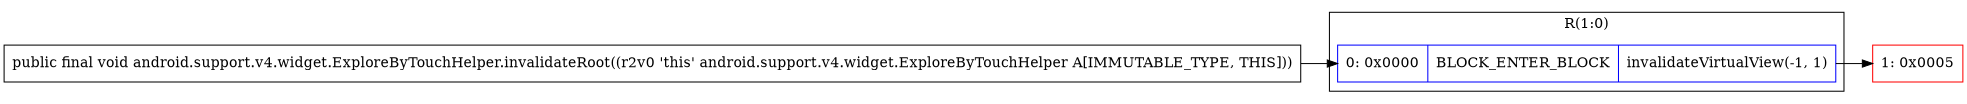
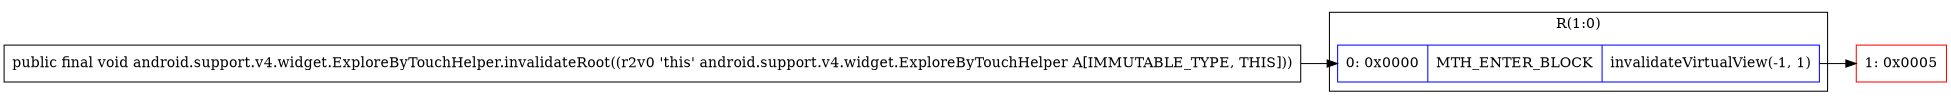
(1523, 63) -> (1515, 63)
